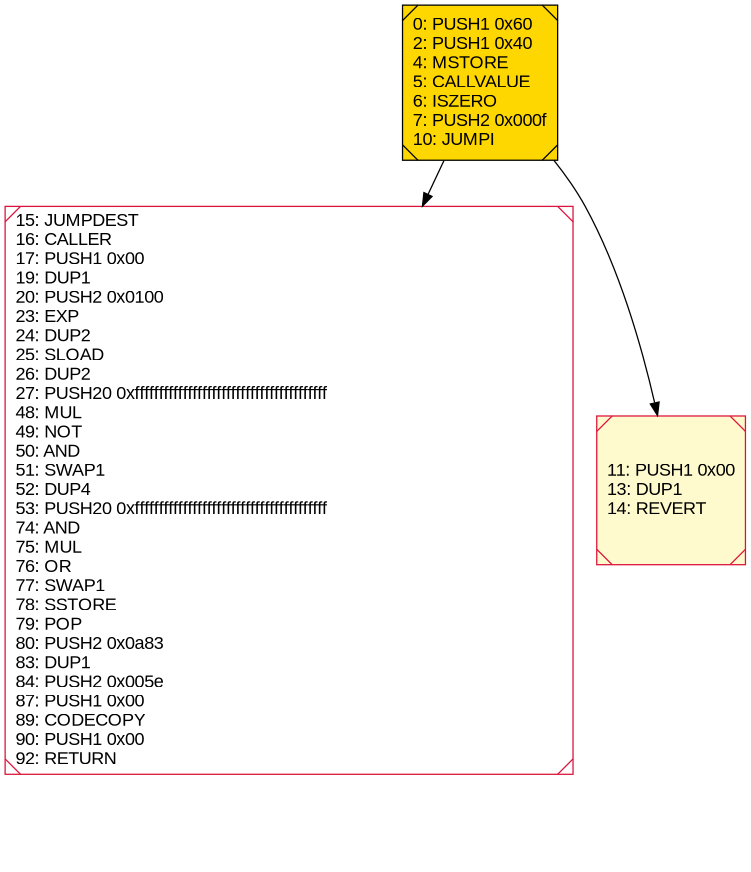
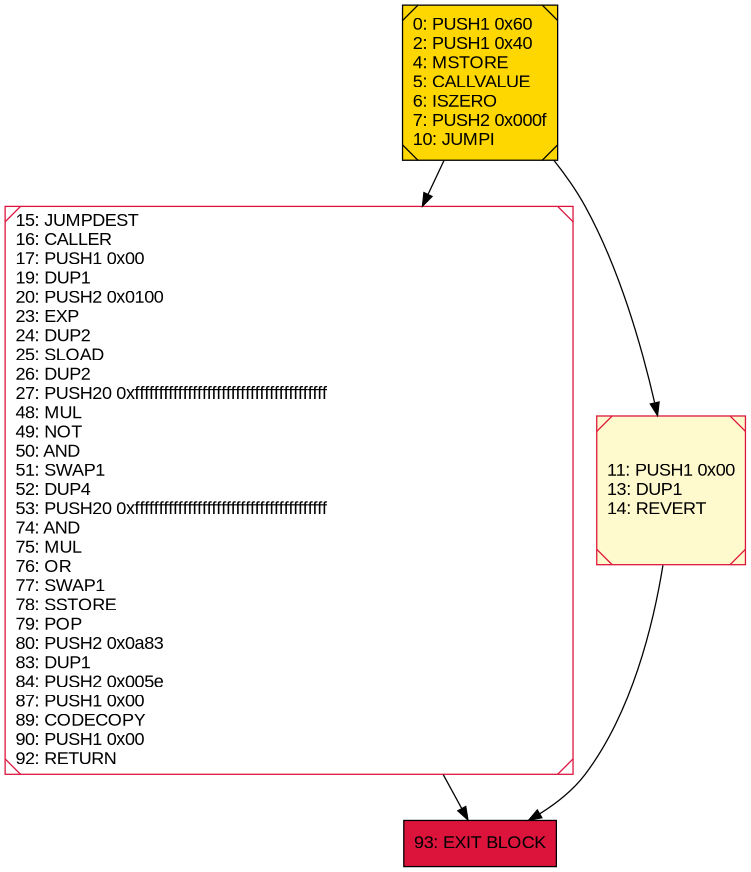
none -> (480, 844)
